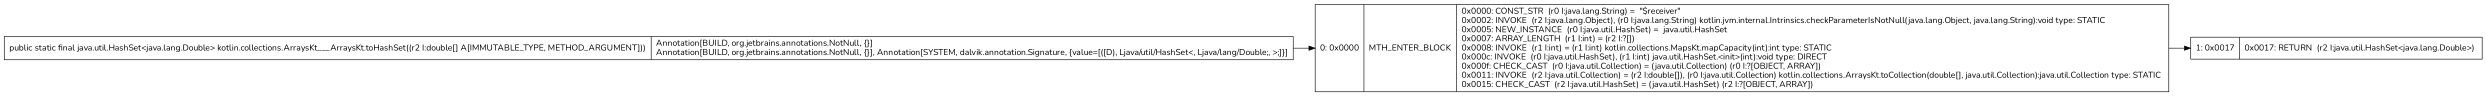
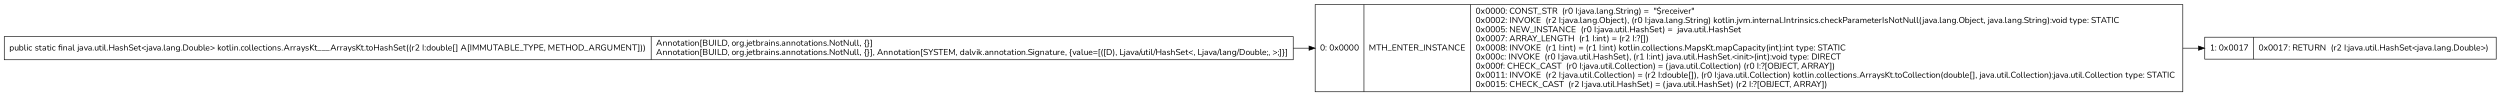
(1410, 48) -> (1417, 48)
